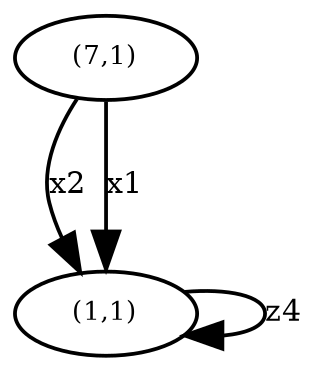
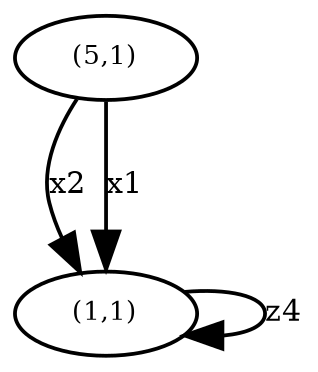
(106, 58) -> (106, 58)
